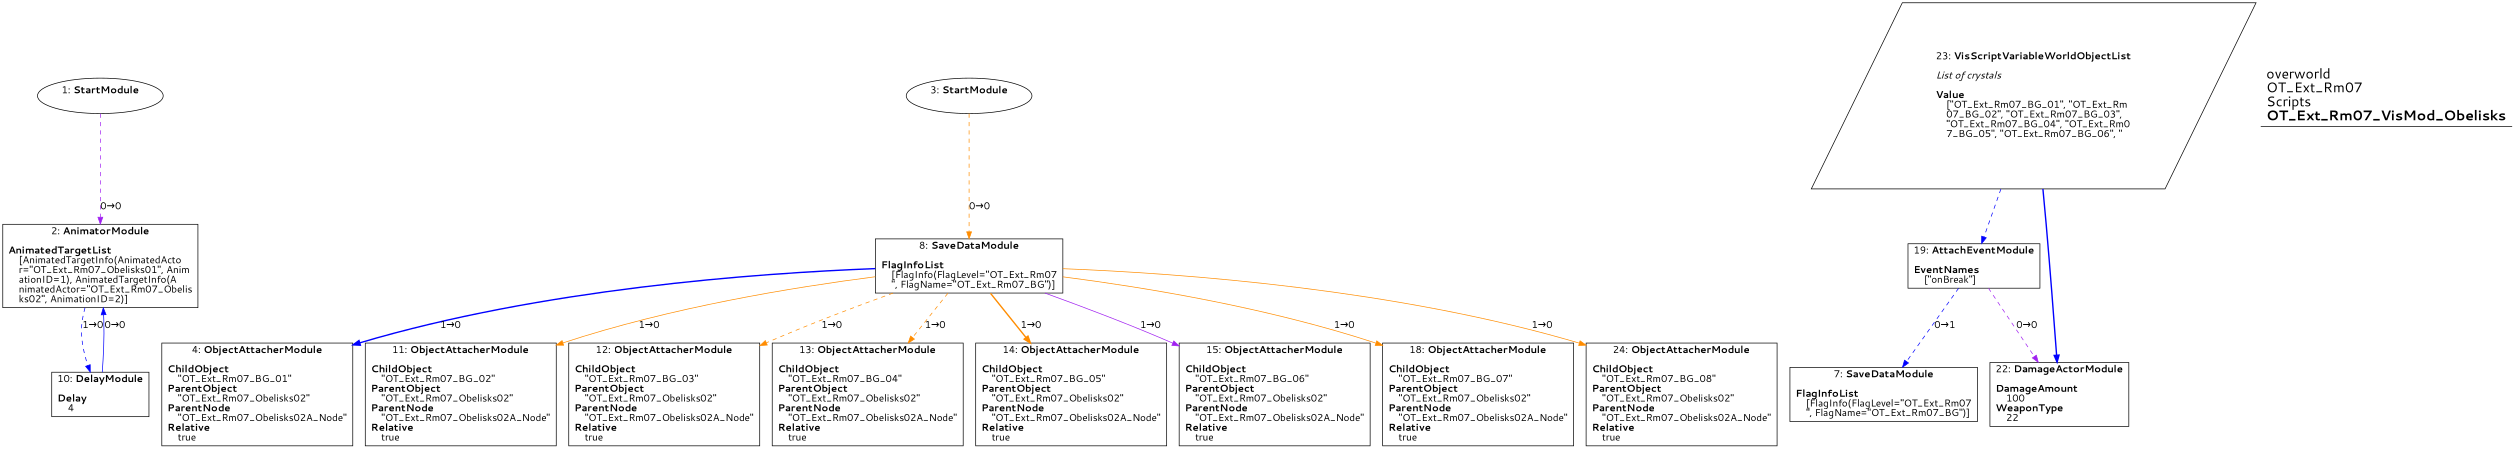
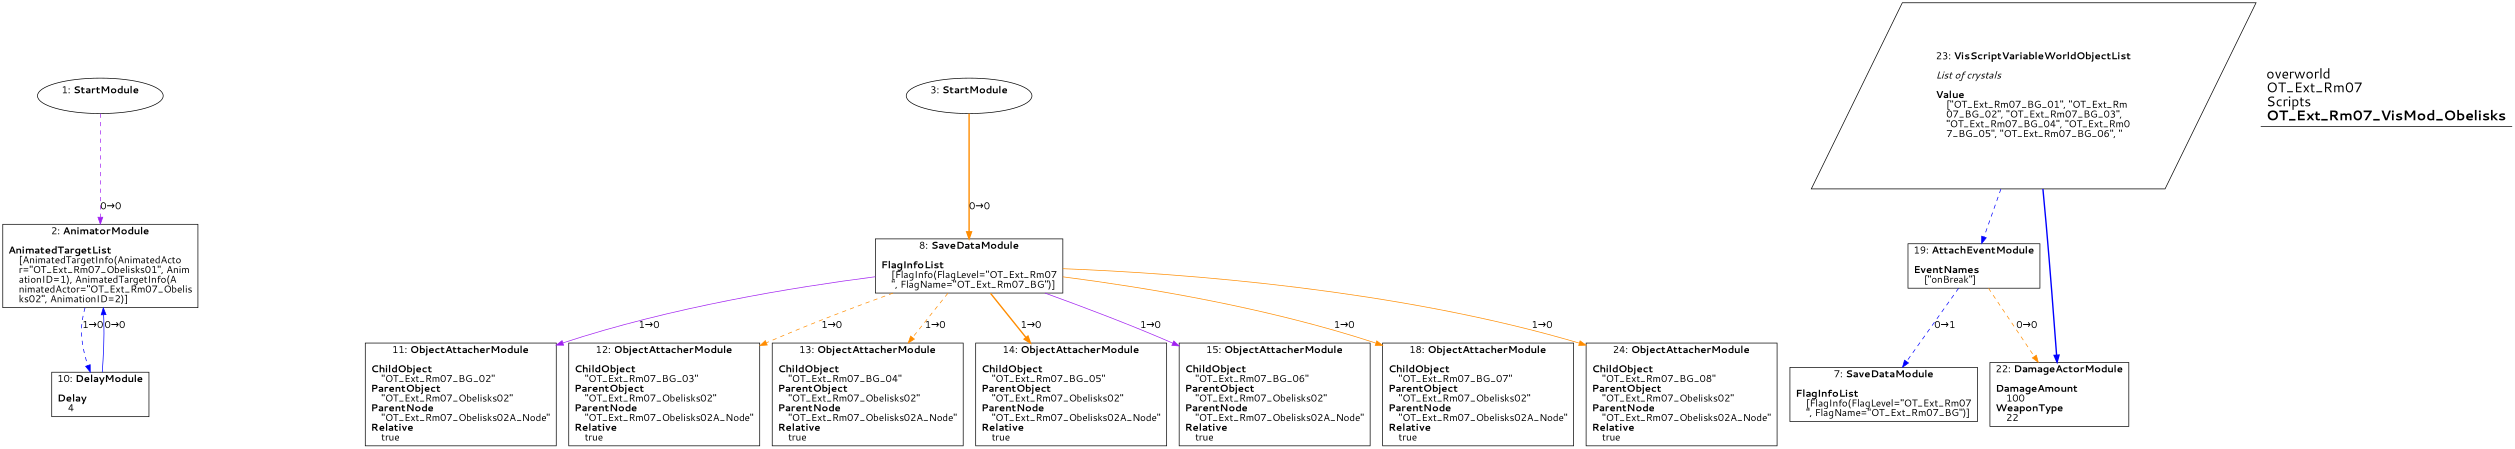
(969, 173) -> (969, 173)
(718, 303) -> (718, 303)
(2011, 322) -> (2011, 322)
(257, 394) -> none
